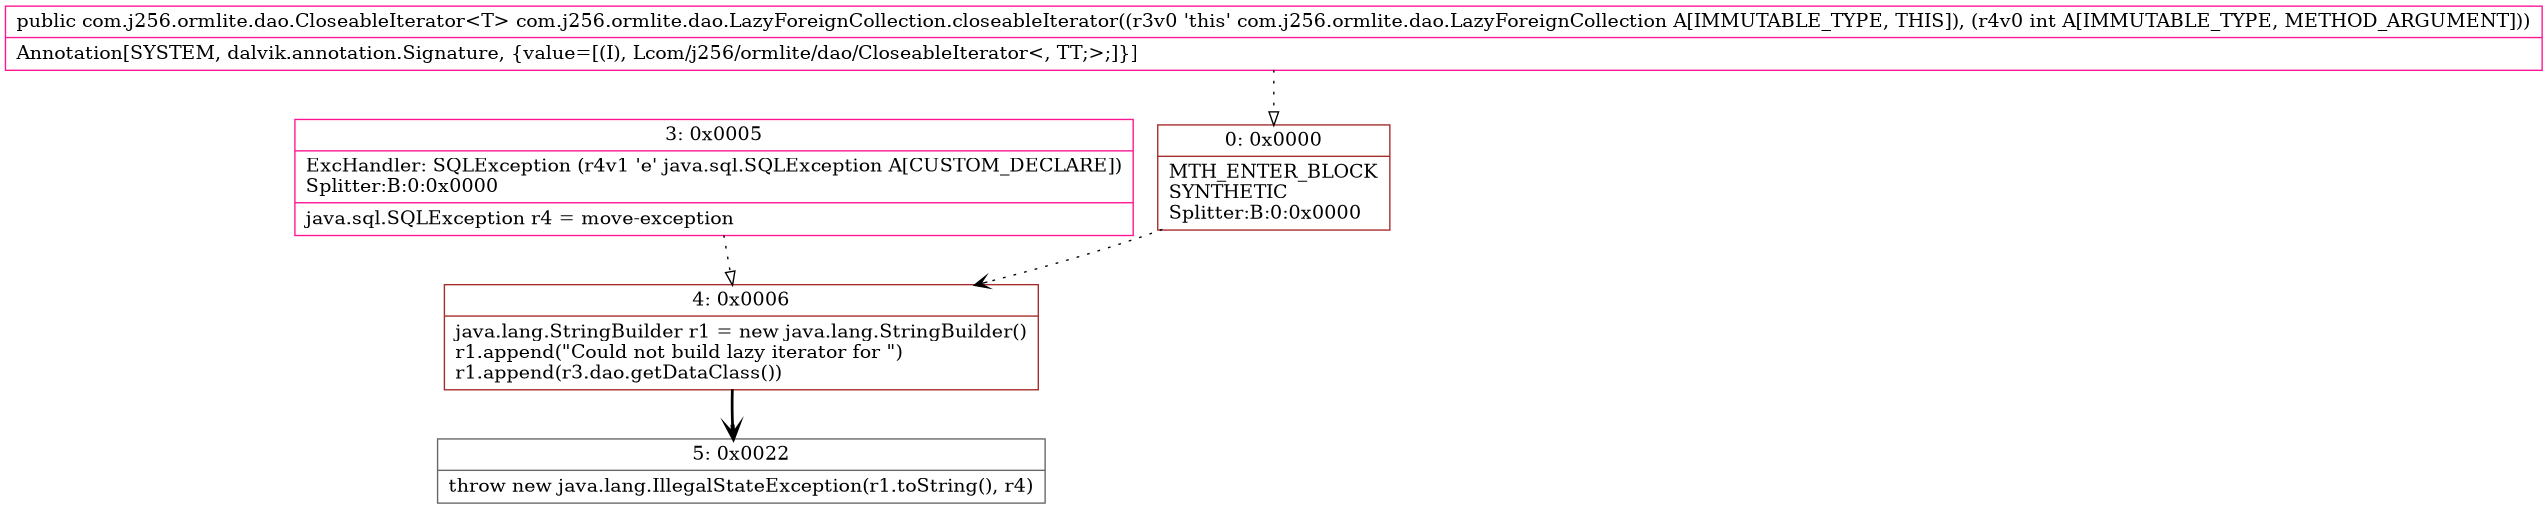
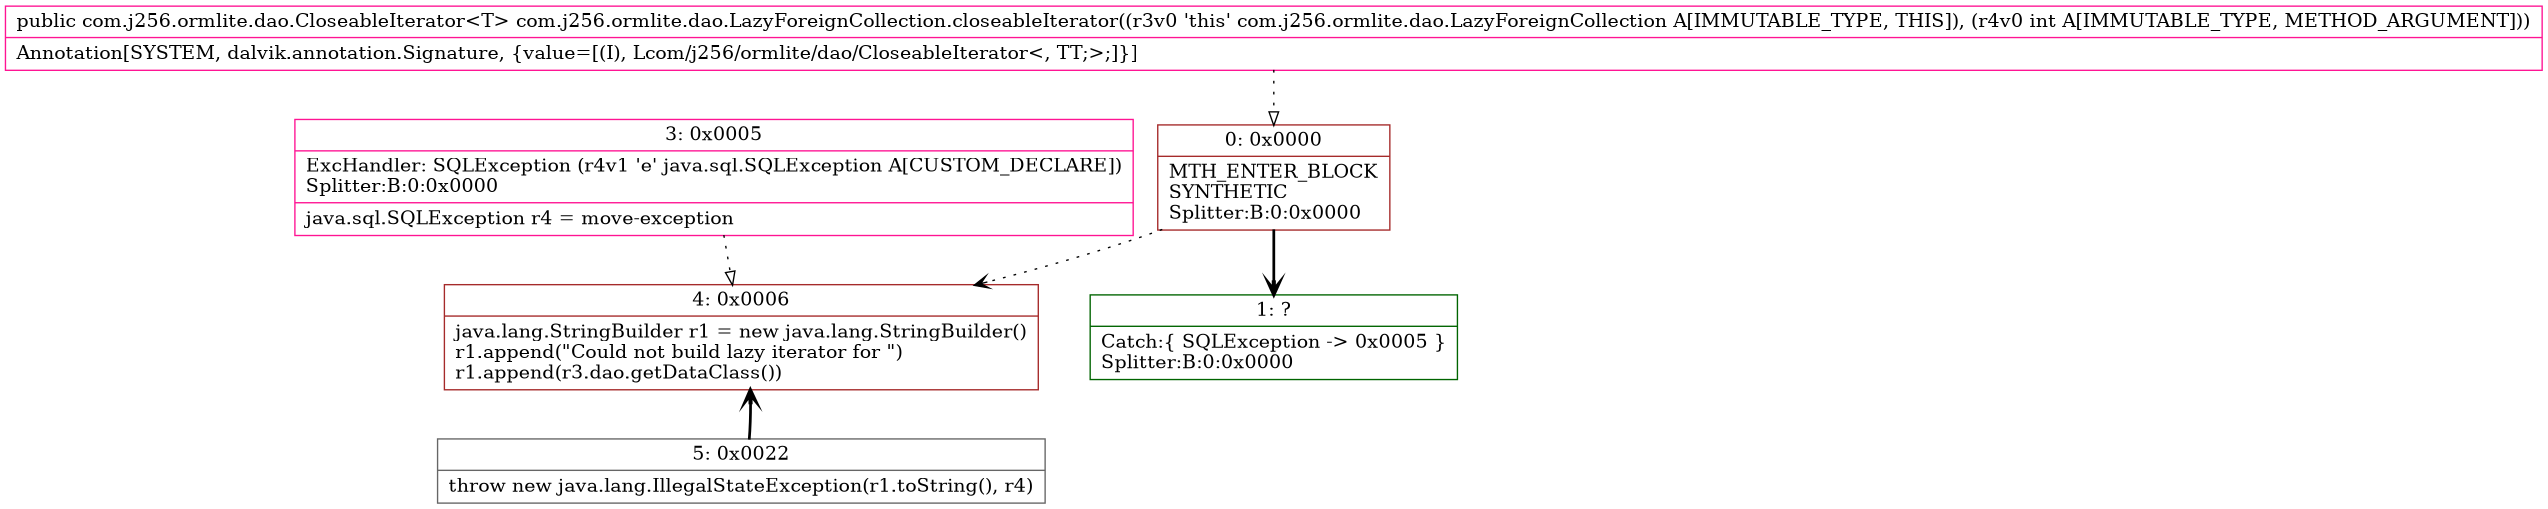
none -> (1274, 337)
(732, 408) -> (750, 421)
